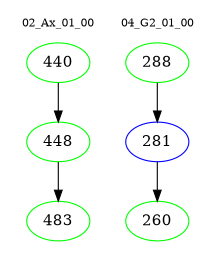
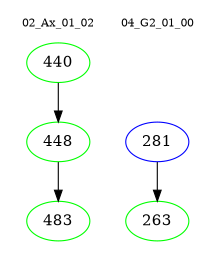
(58, 24) -> (58, 24)
(157, 63) -> none
(157, 221) -> (157, 221)
